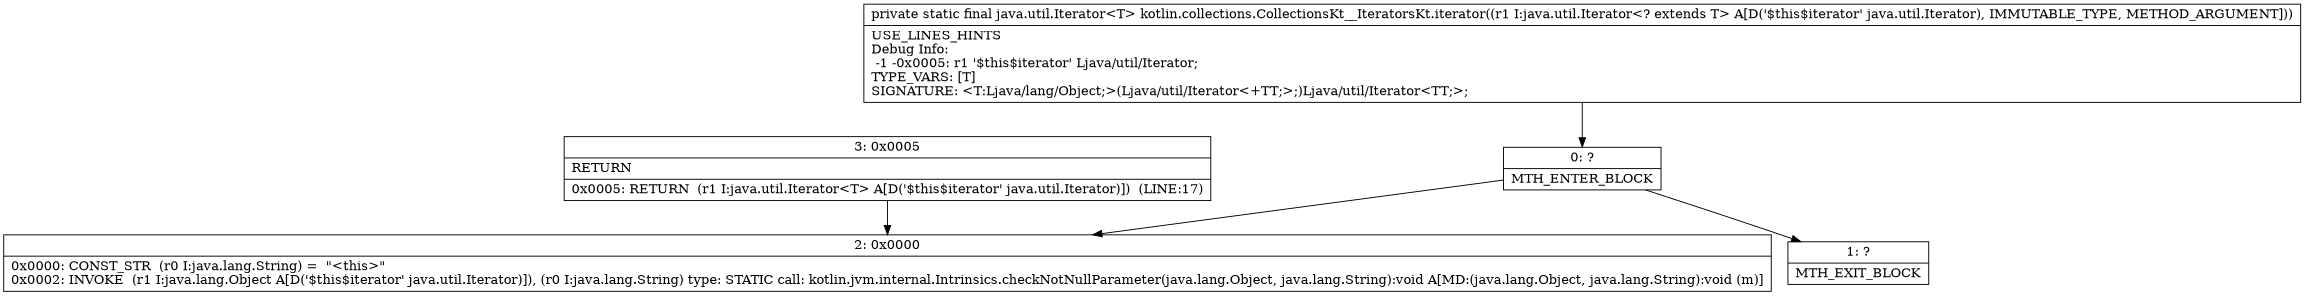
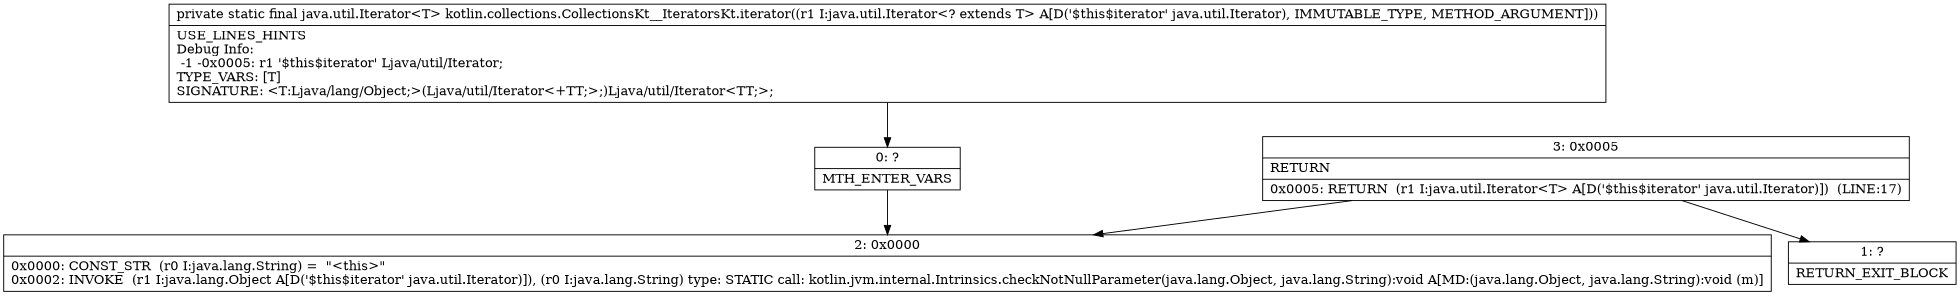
(1582, 179) -> (887, 179)
(1719, 214) -> (1741, 220)
(1858, 273) -> (1872, 273)
